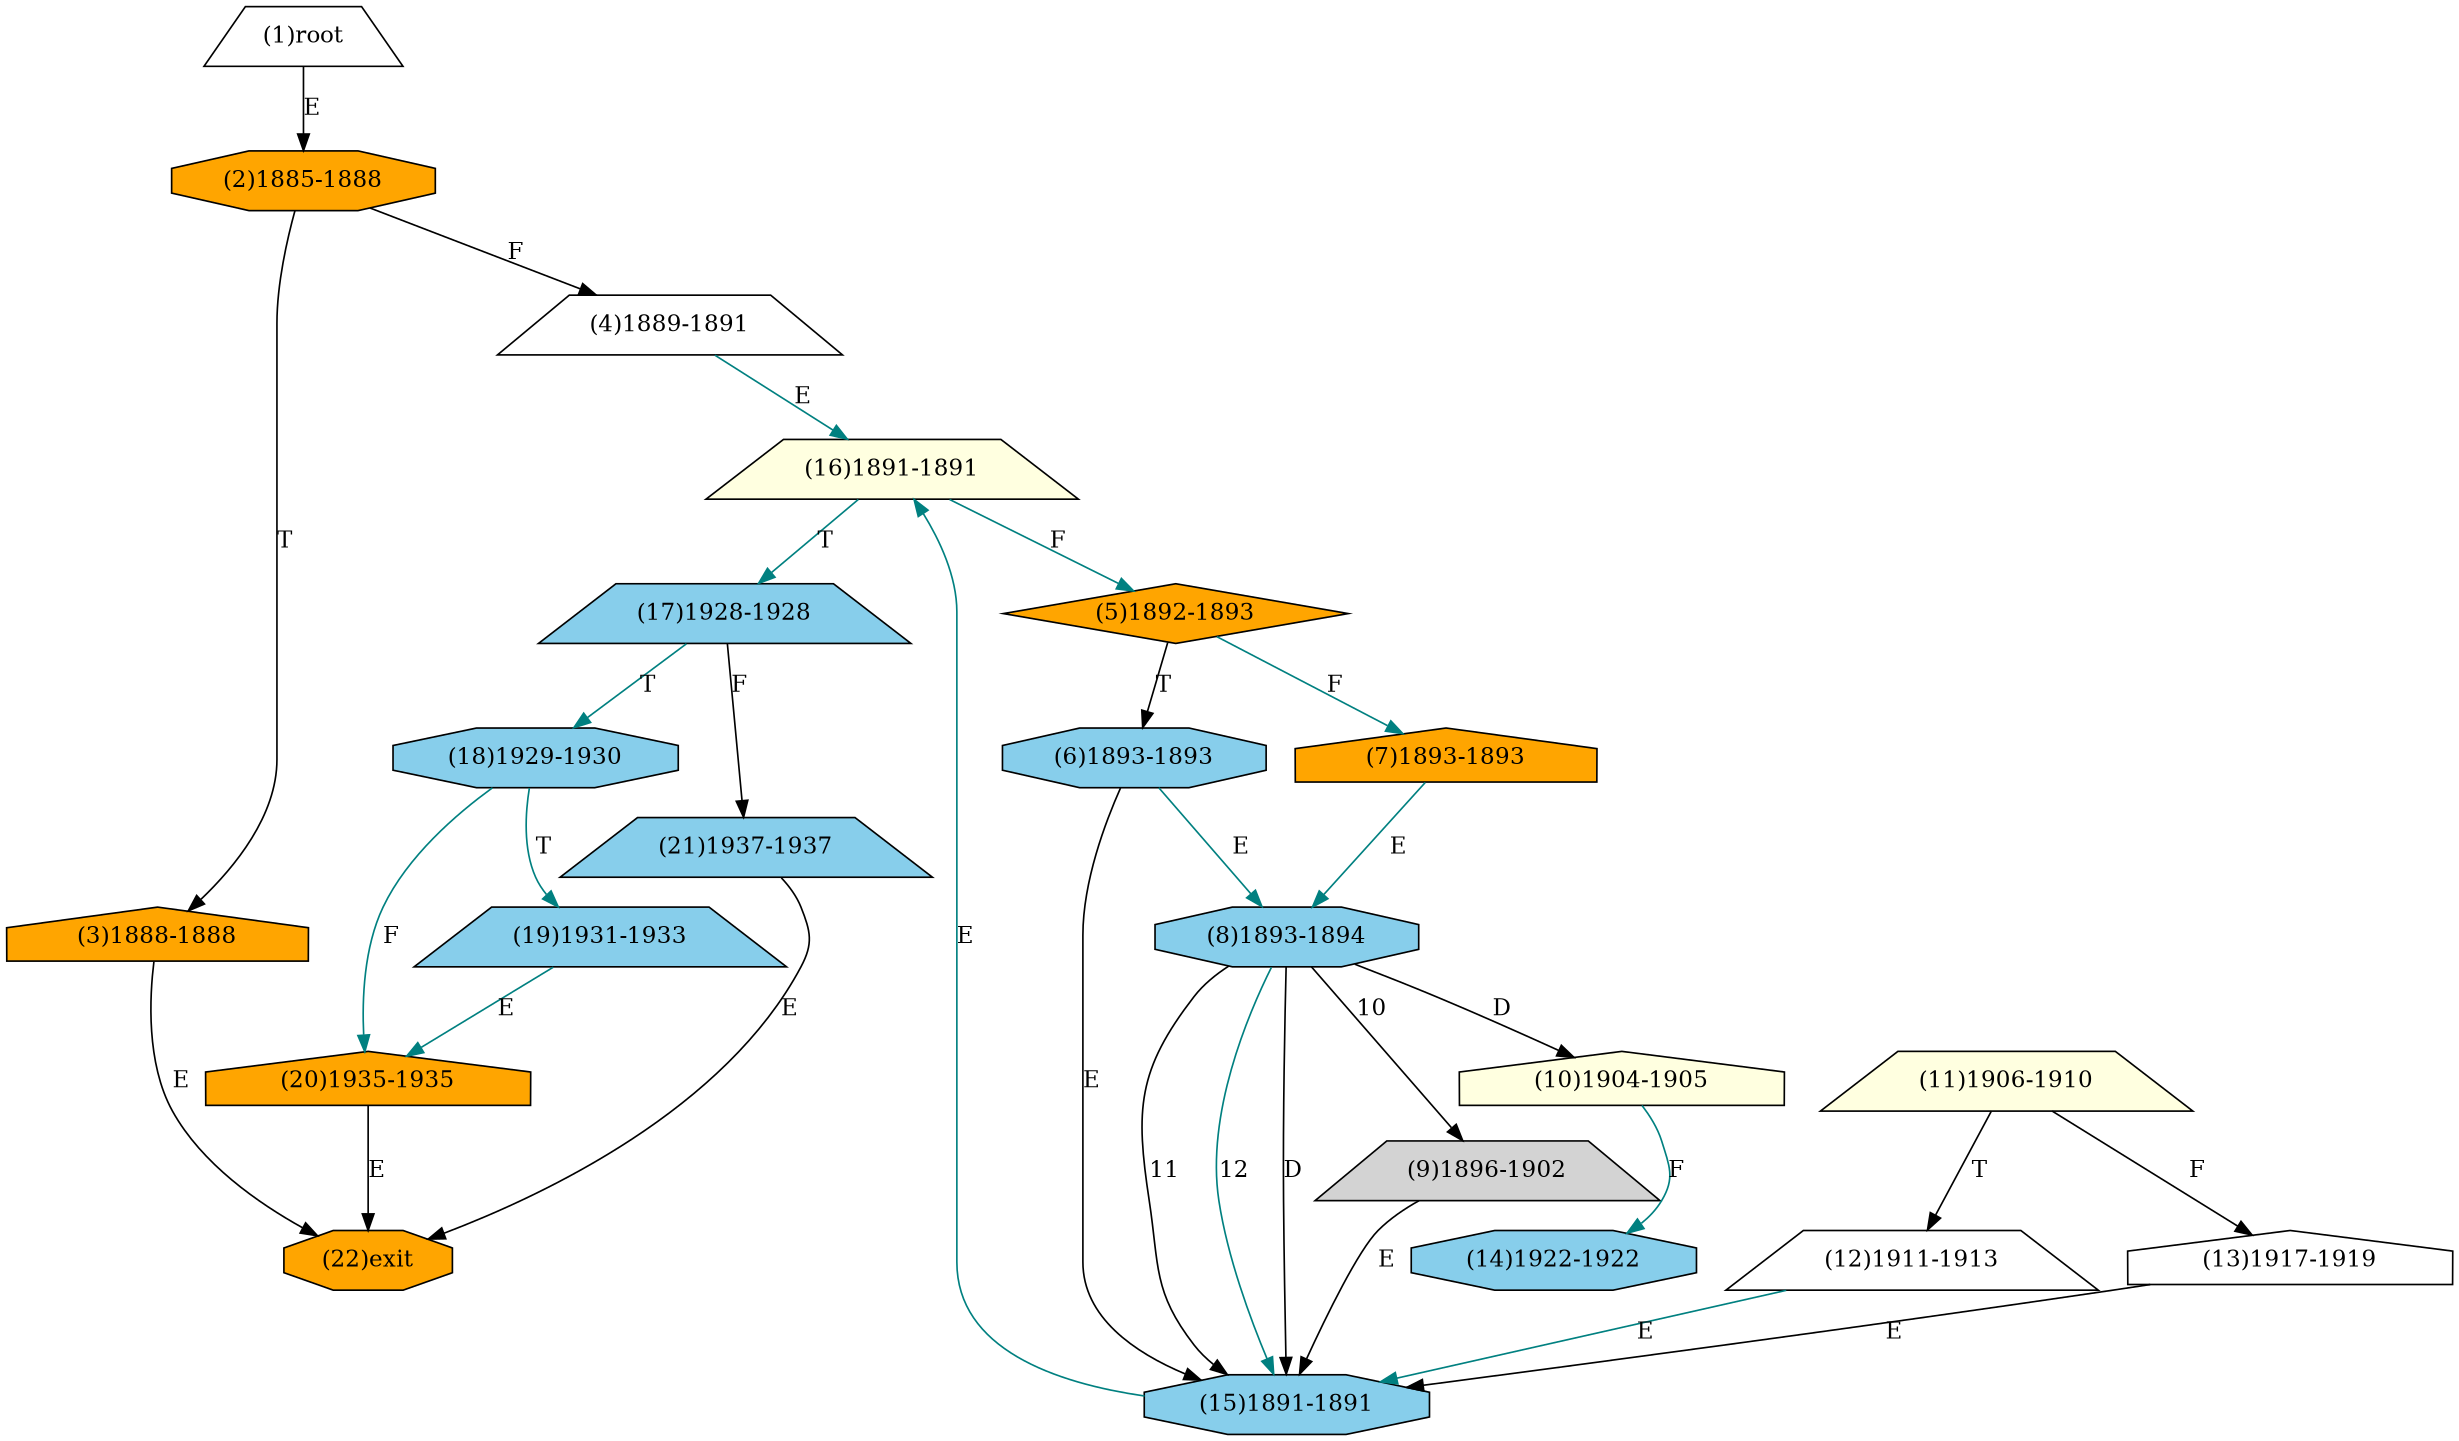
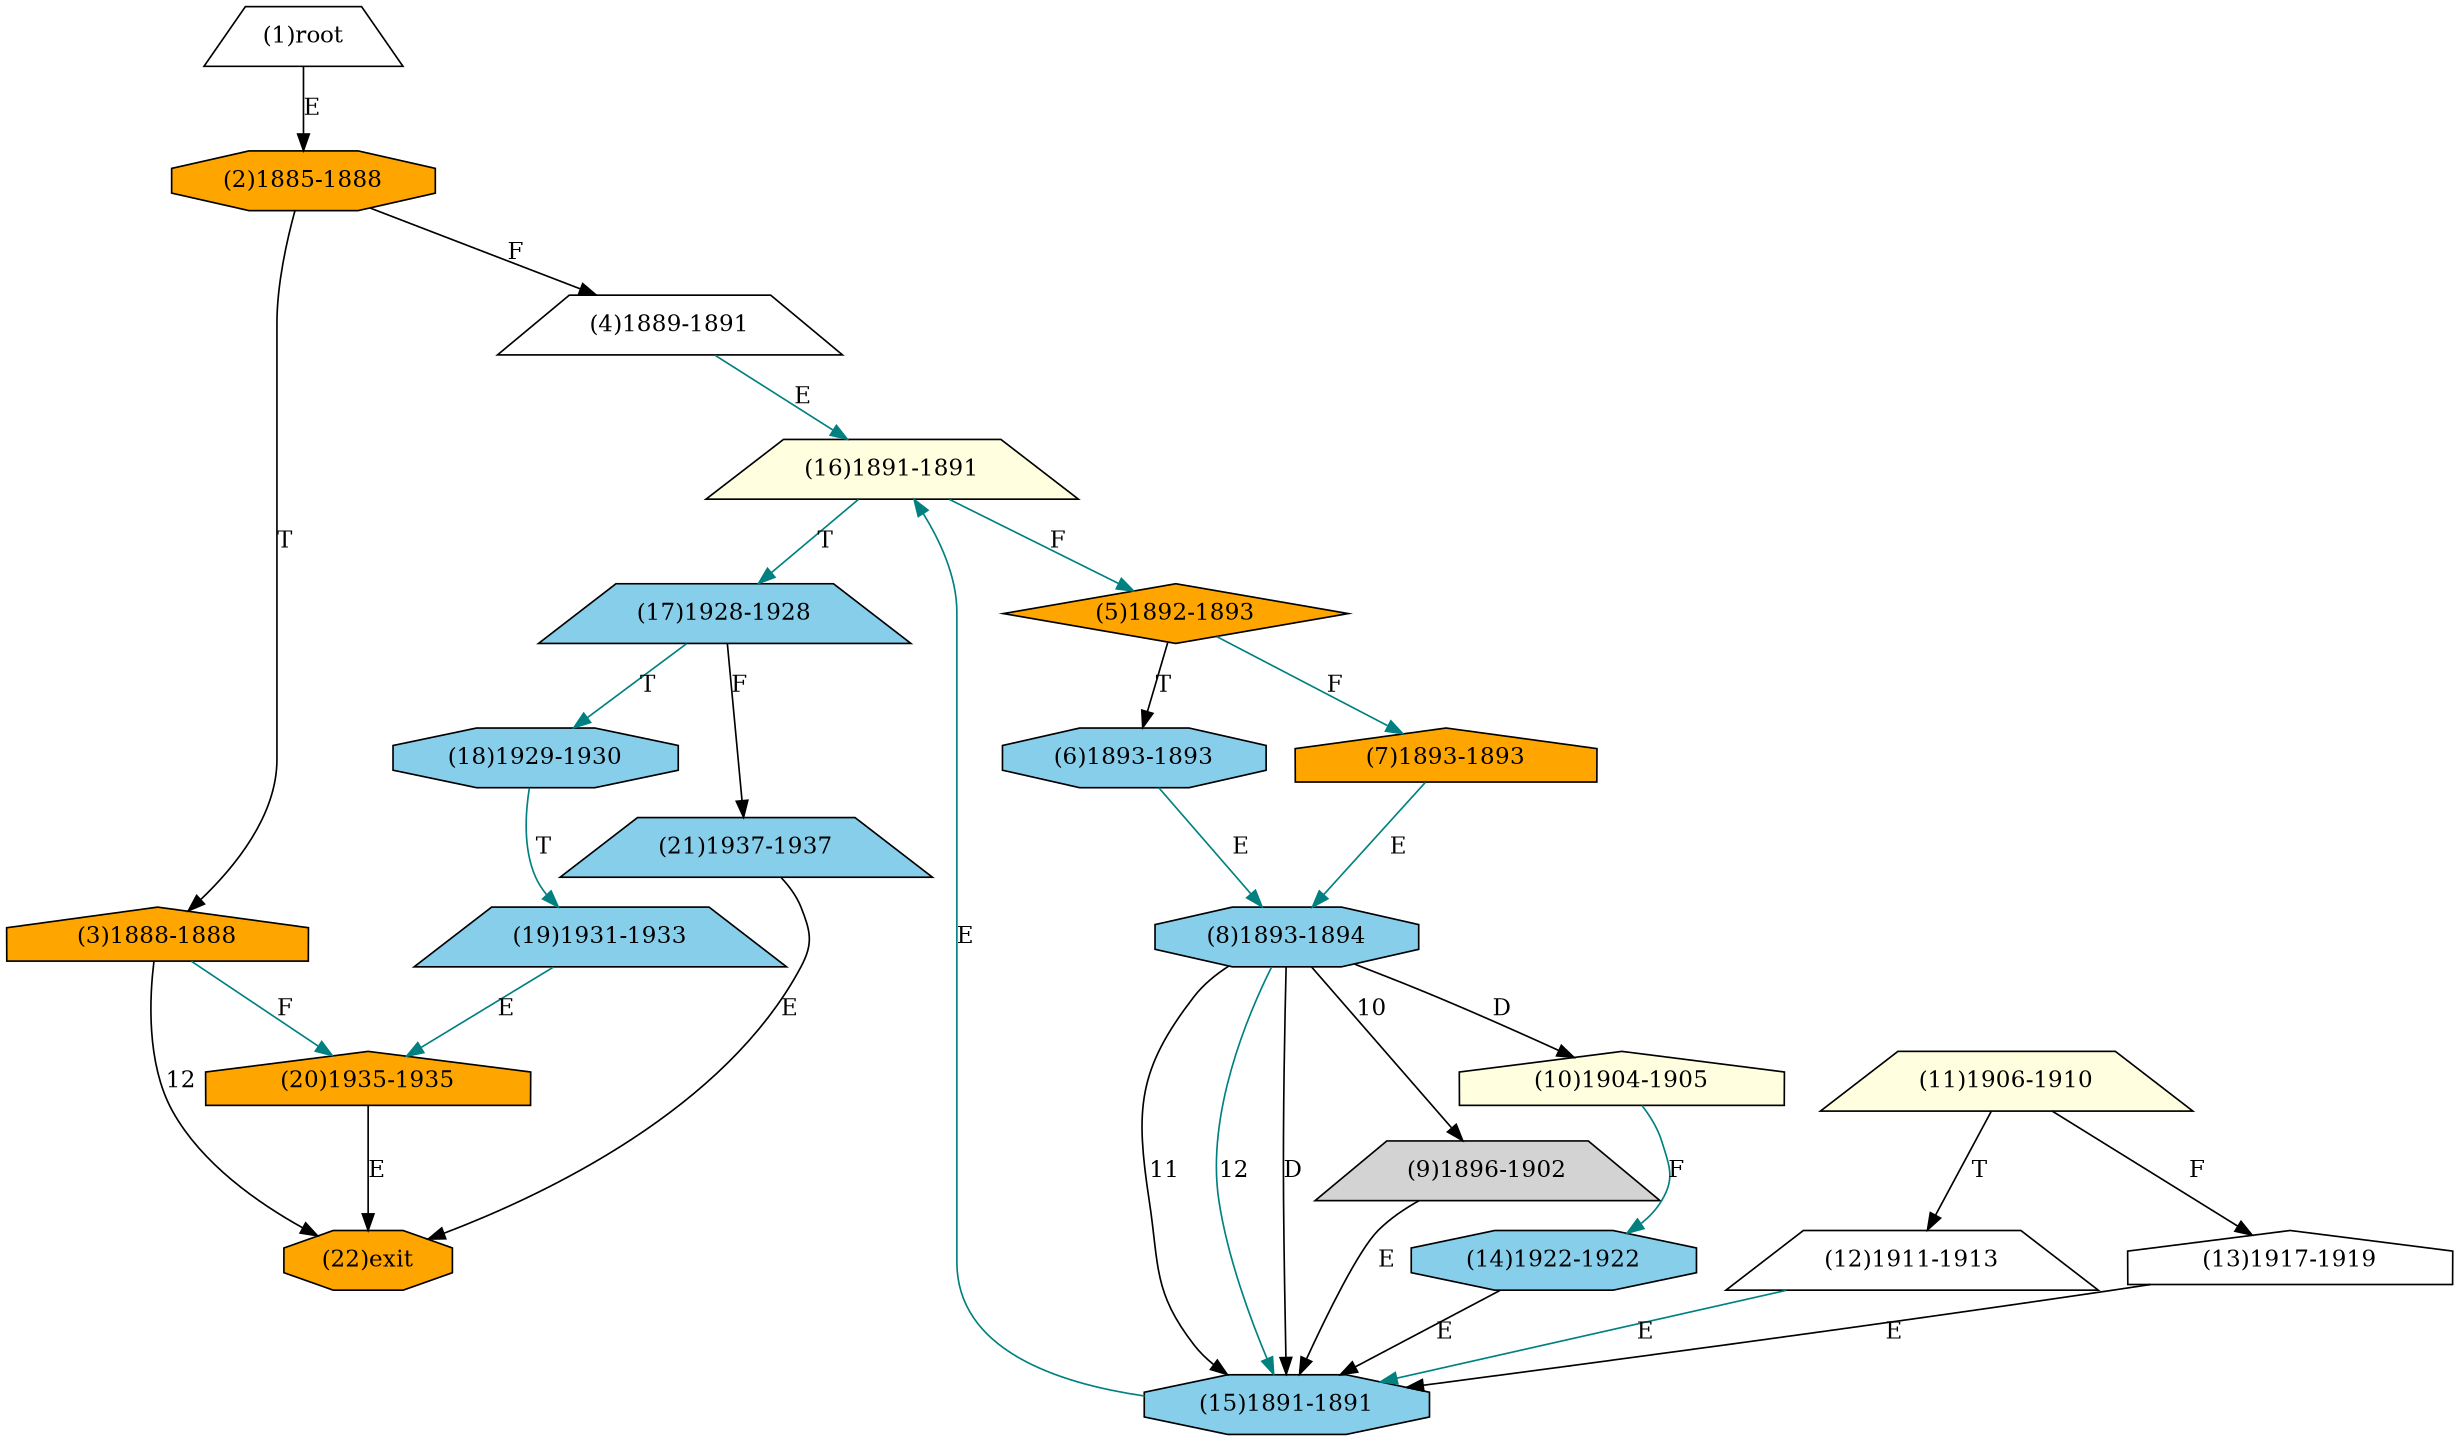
(391, 893) -> (255, 1004)
(182, 1081) -> (182, 1081)
(1083, 1103) -> (1427, 1329)
